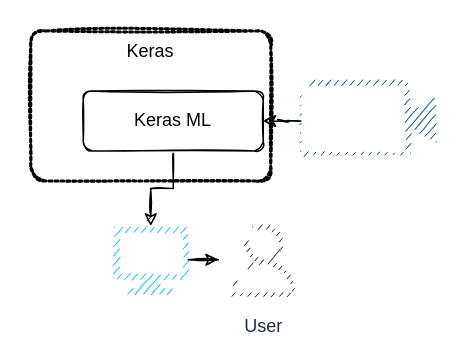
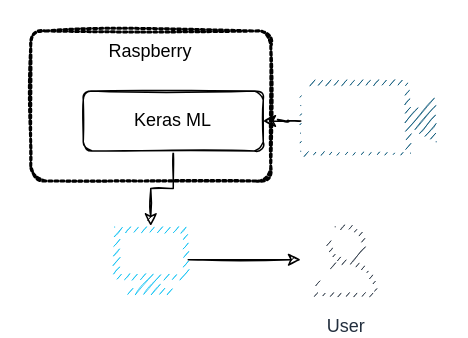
(150, 51) -> (150, 51)
(263, 260) -> (346, 260)
